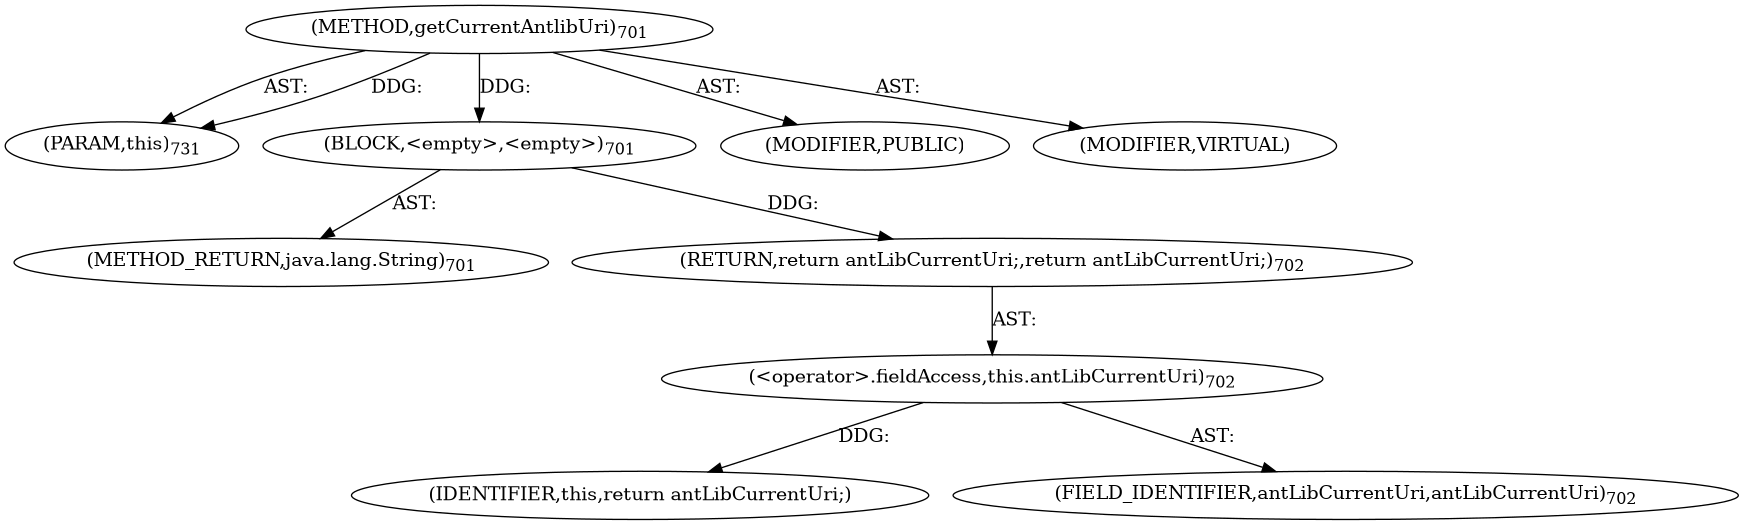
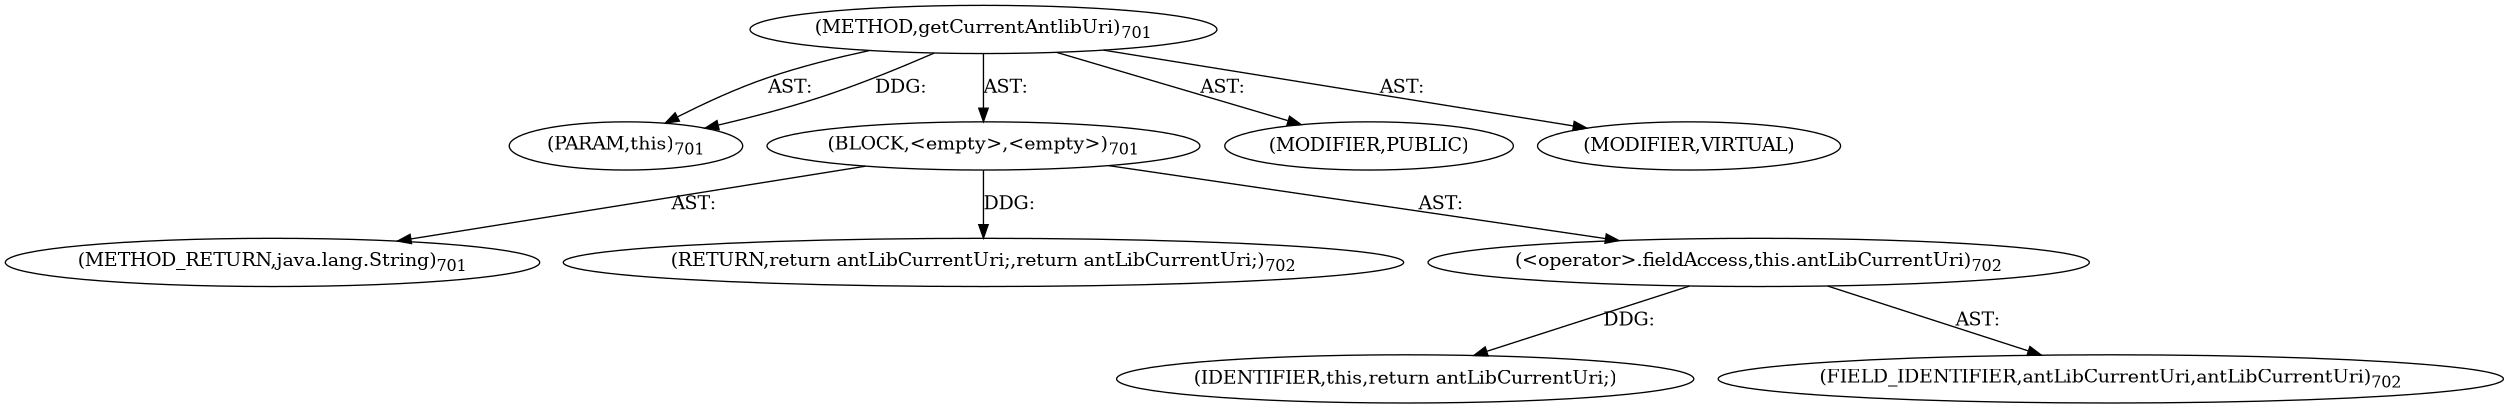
(508, 88) -> (1009, 88)
(186, 144) -> (690, 144)
(992, 314) -> (1357, 202)
